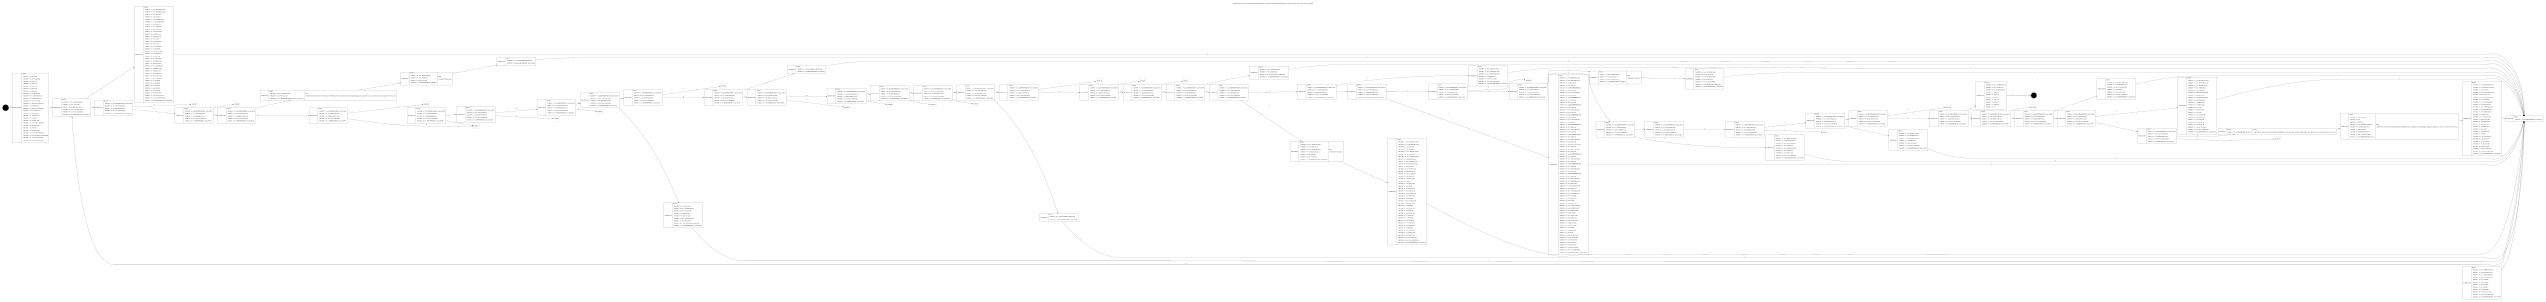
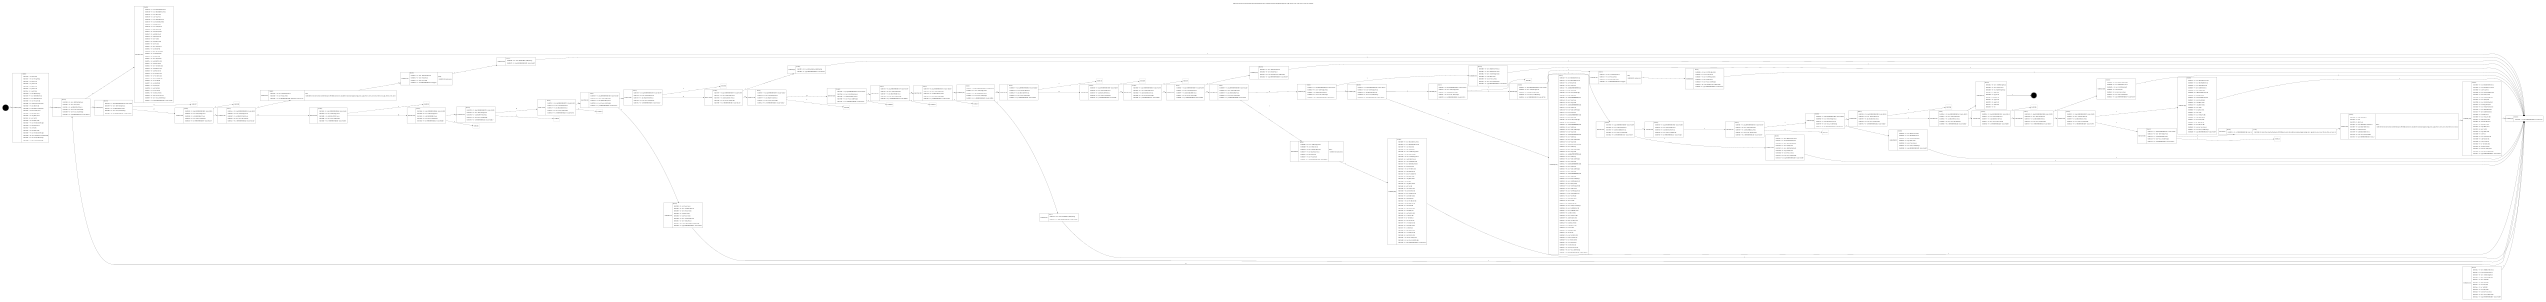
(409, 126) -> (377, 116)
